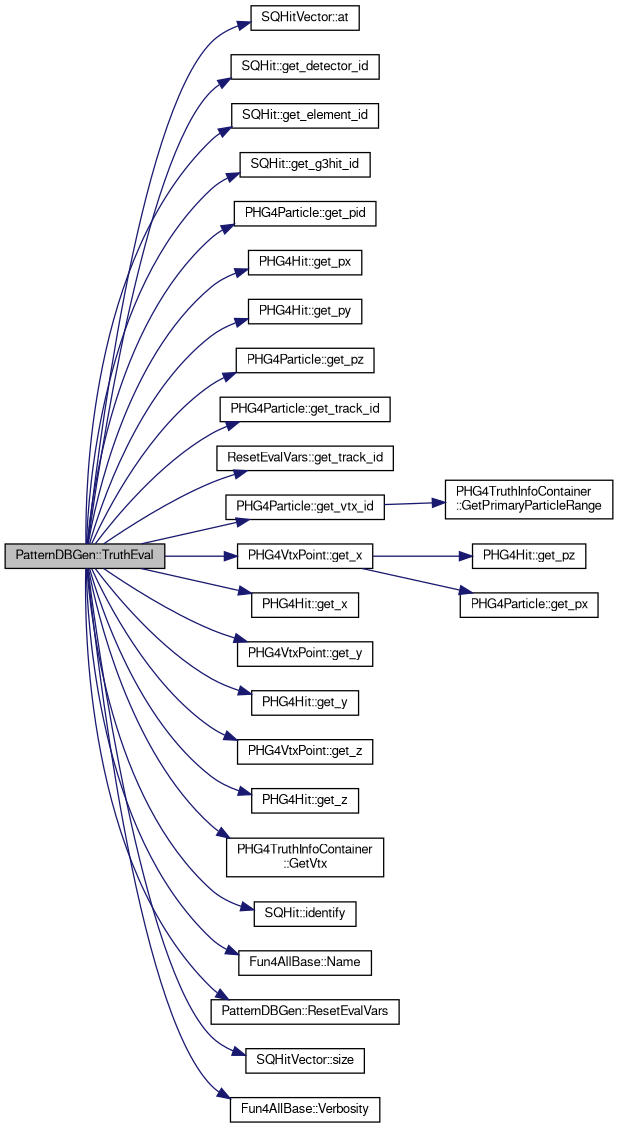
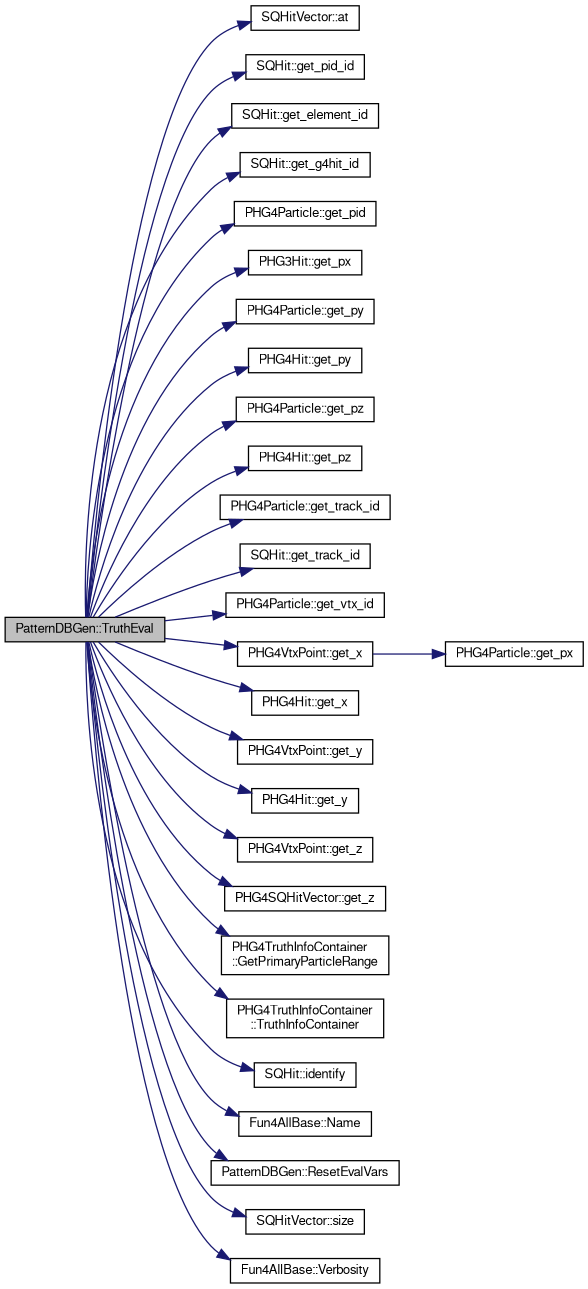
(305, 67) -> (305, 67)
(305, 165) -> (305, 165)
(305, 263) -> (305, 263)
none -> (305, 312)
(305, 458) -> (305, 556)
(408, 504) -> (130, 797)
(416, 556) -> (154, 533)
(305, 801) -> (305, 899)
(305, 857) -> (305, 1018)
